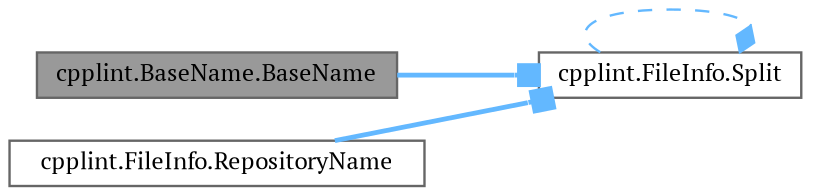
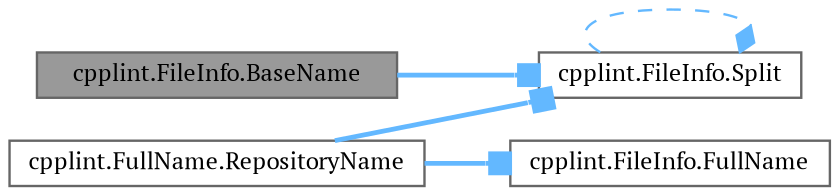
(217, 75) -> (217, 75)
(217, 163) -> (217, 163)
none -> (670, 163)
